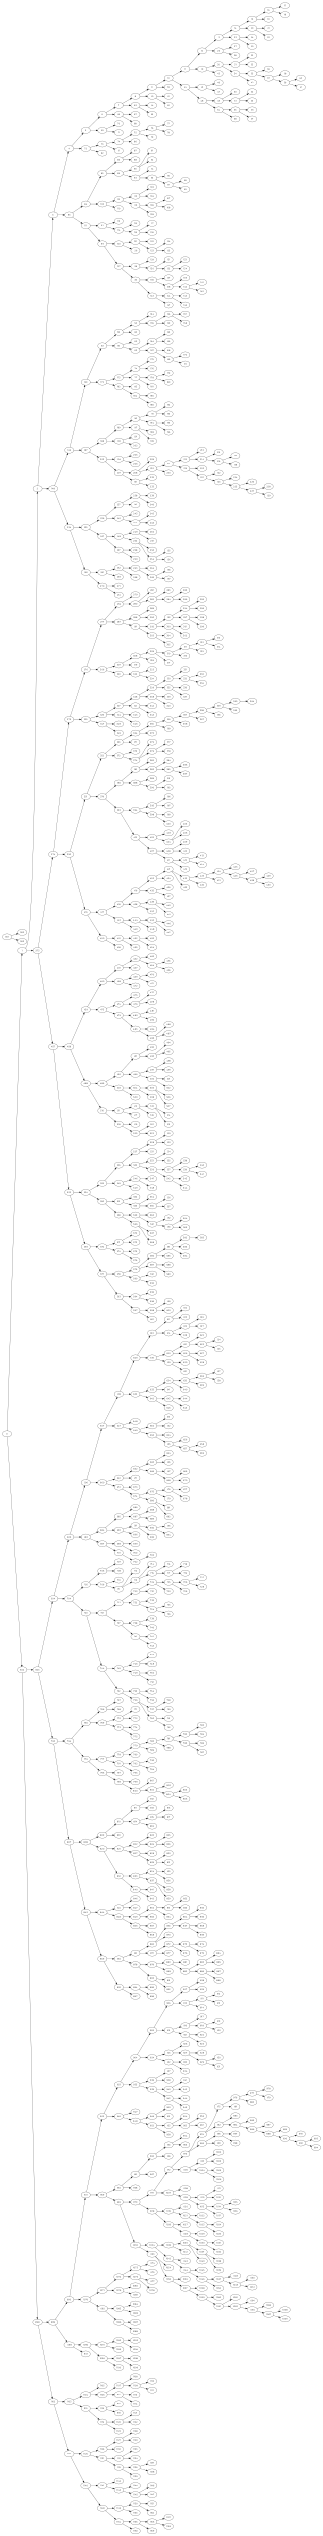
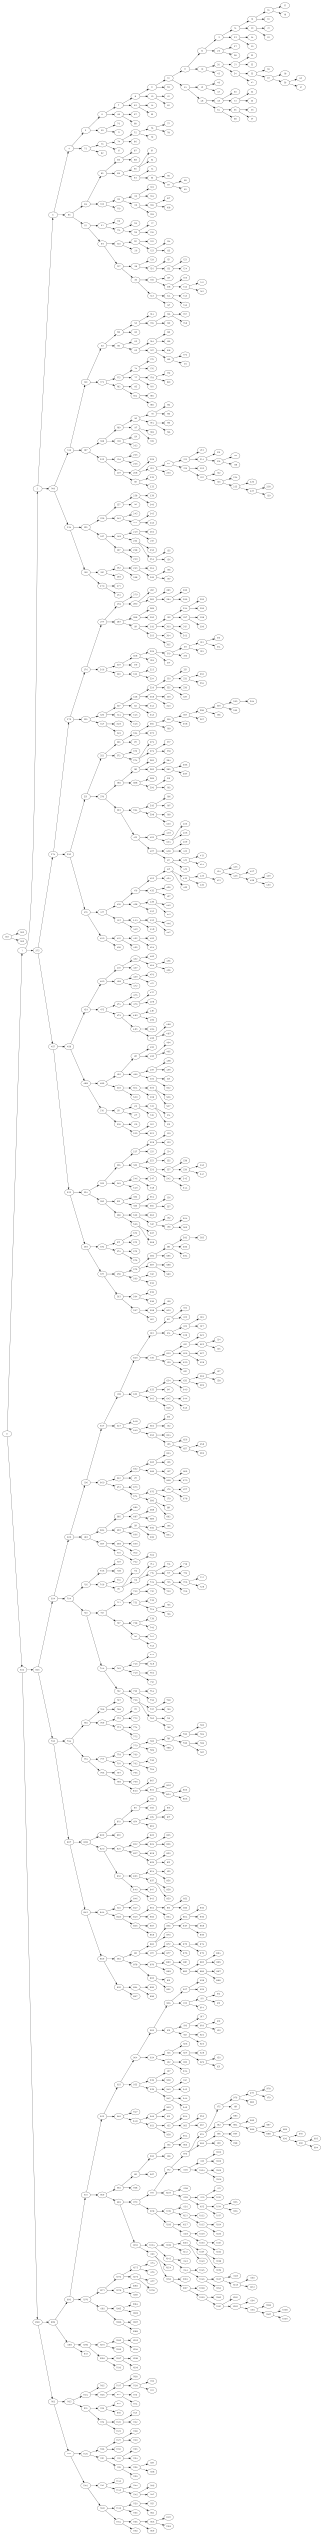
(210, 874) -> none
